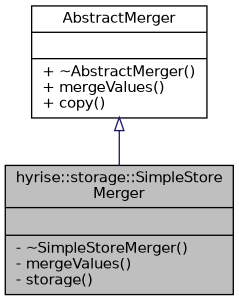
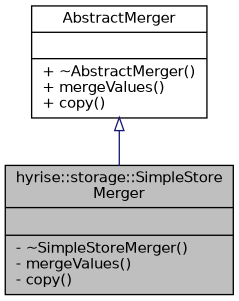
(55, 280) -> (44, 280)
